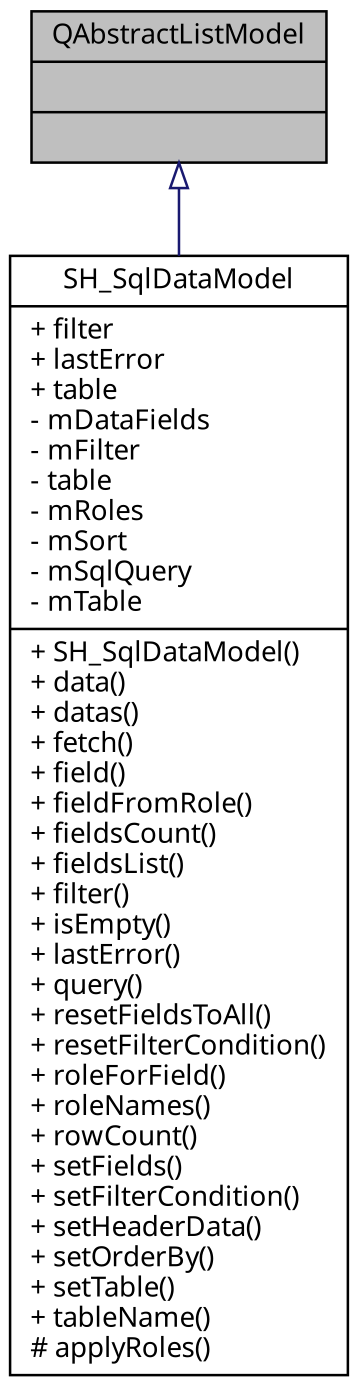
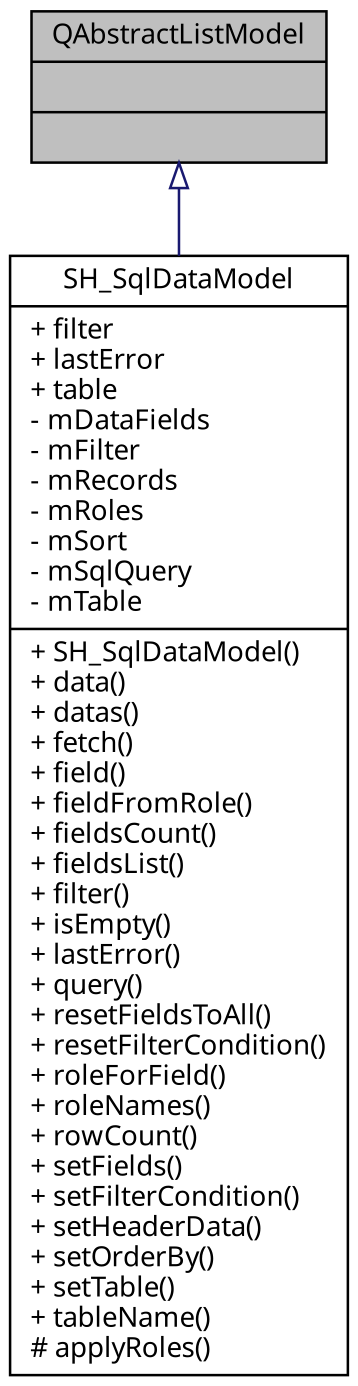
(72, 481) -> (105, 481)
